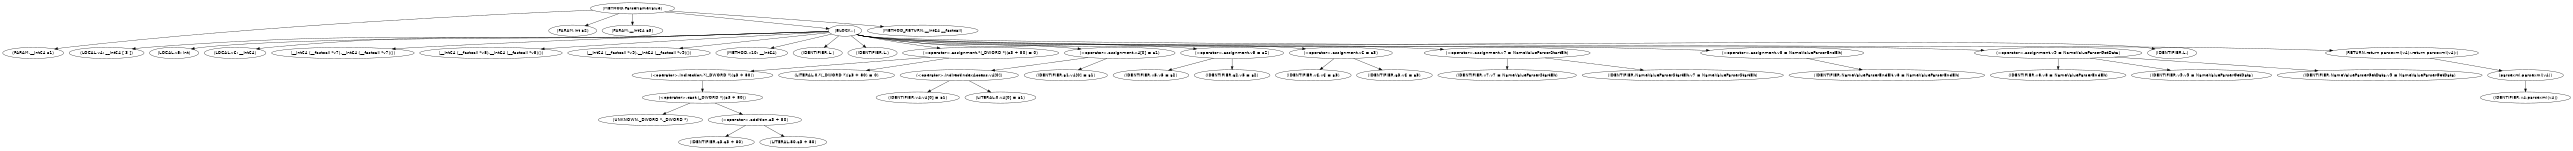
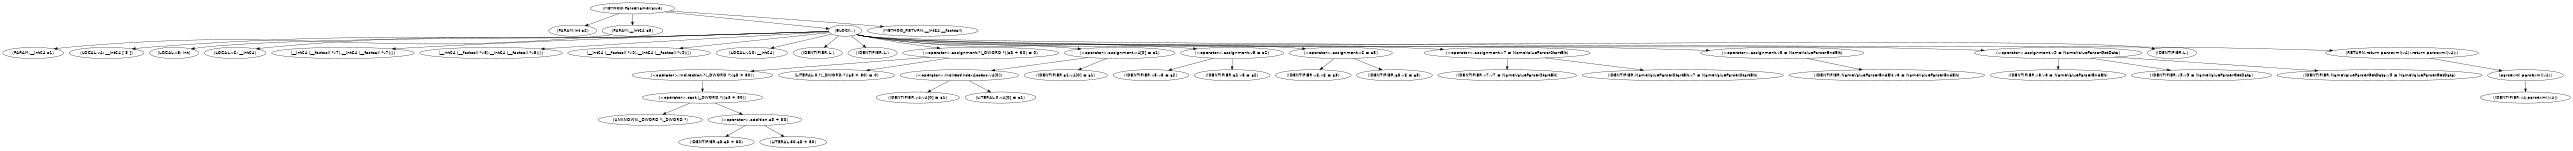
(325, 25) -> (362, 43)
(752, 53) -> (752, 53)
